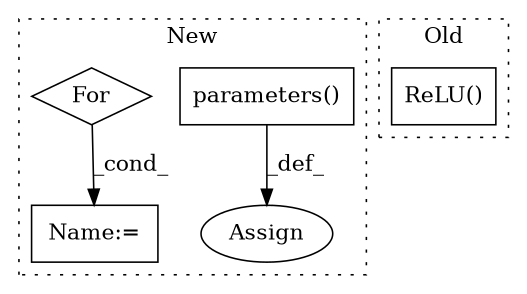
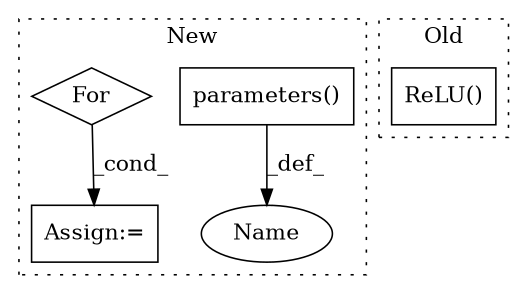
(95, 234) -> (95, 234)
(267, 234) -> (267, 234)
